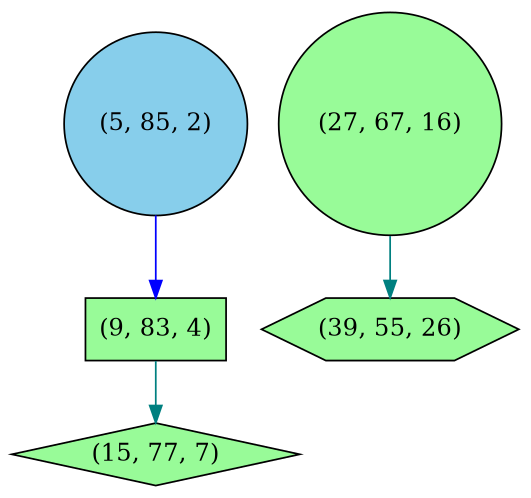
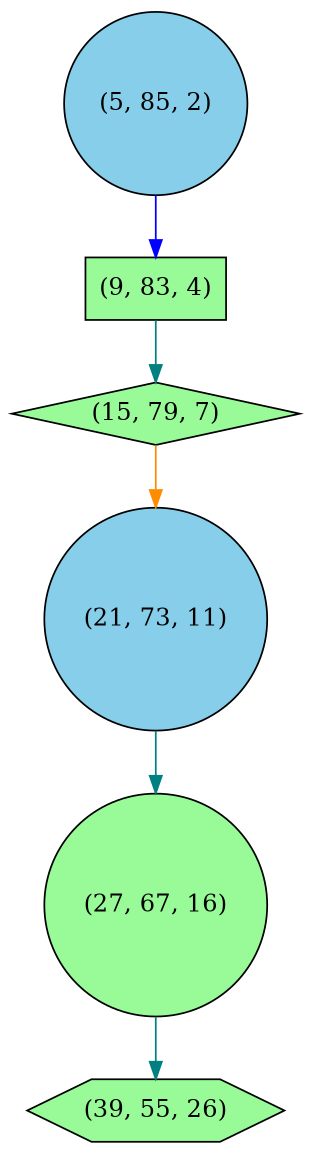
(156, 454) -> (156, 414)
none -> (156, 619)
